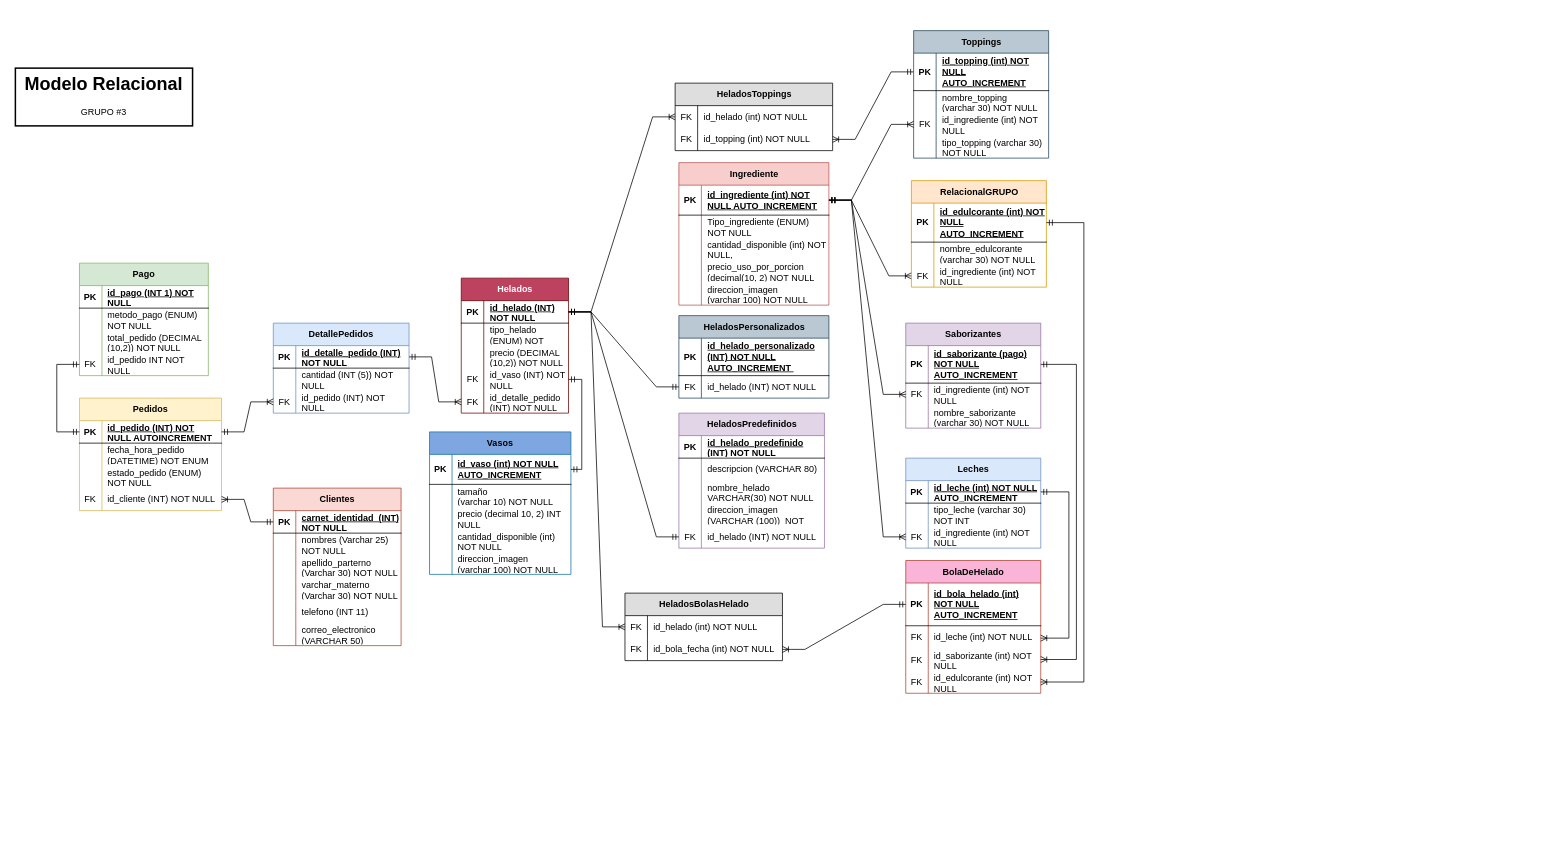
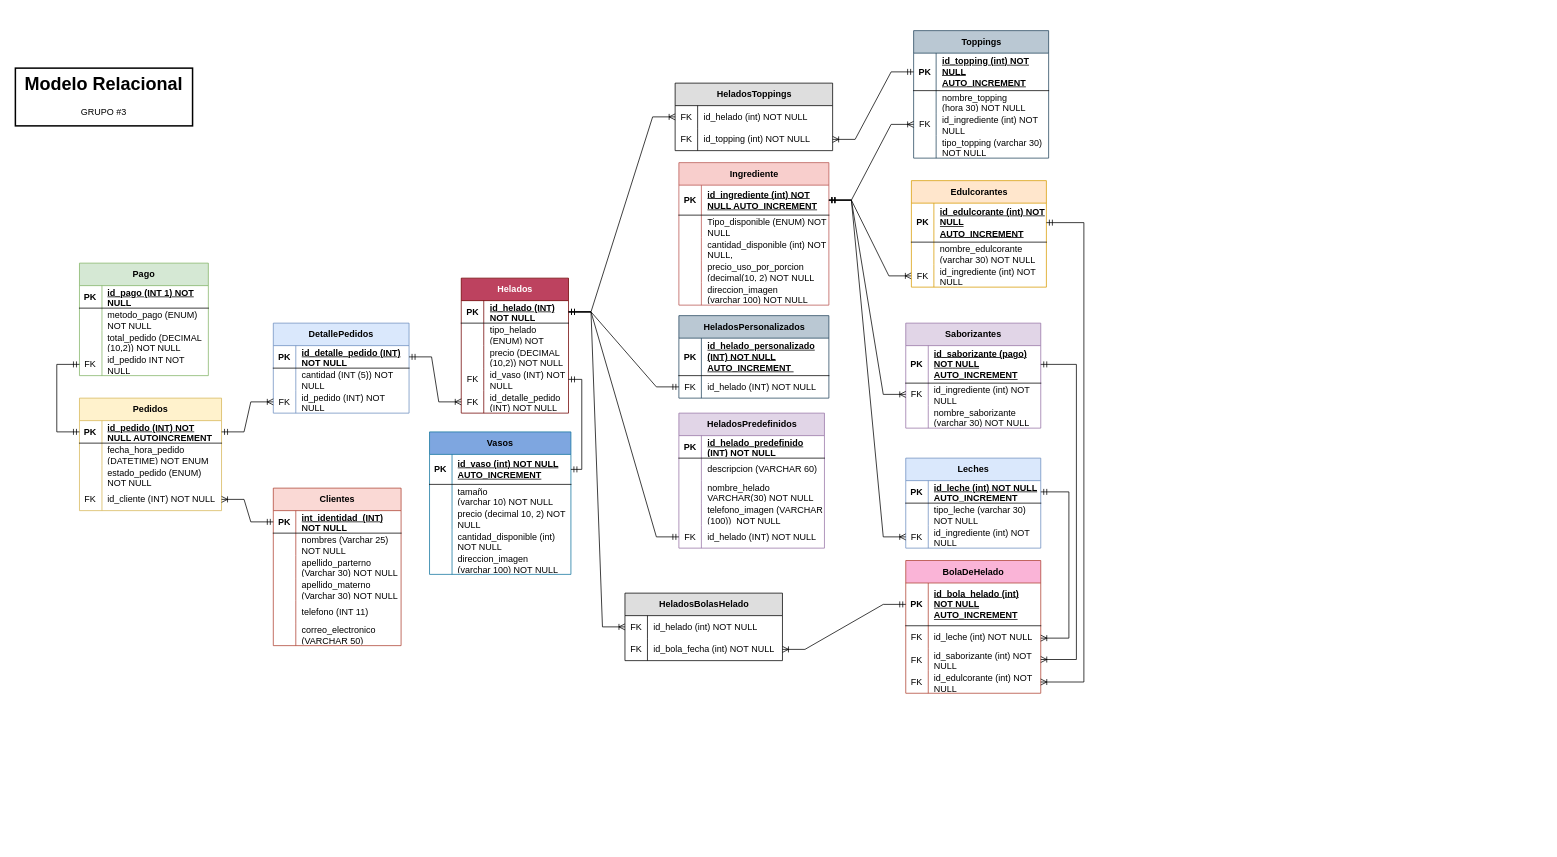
(996, 102) -> (996, 102)
(980, 192) -> (980, 192)
(768, 226) -> (768, 226)
(763, 469) -> (763, 469)
(766, 514) -> (766, 514)
(987, 514) -> (987, 514)
(515, 518) -> (515, 518)
(351, 522) -> (351, 522)
(351, 589) -> (351, 589)
